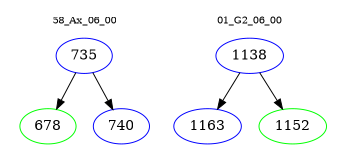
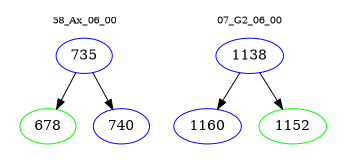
(250, 21) -> (250, 21)
(208, 126) -> (208, 126)
